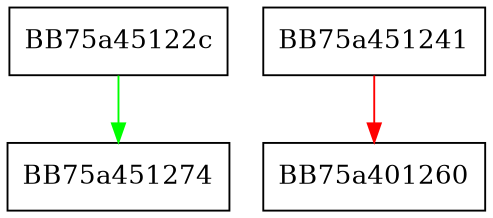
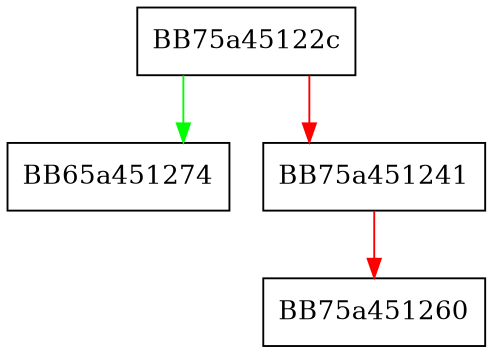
none -> (309, 99)
(118, 177) -> (118, 177)
(374, 177) -> (374, 312)
